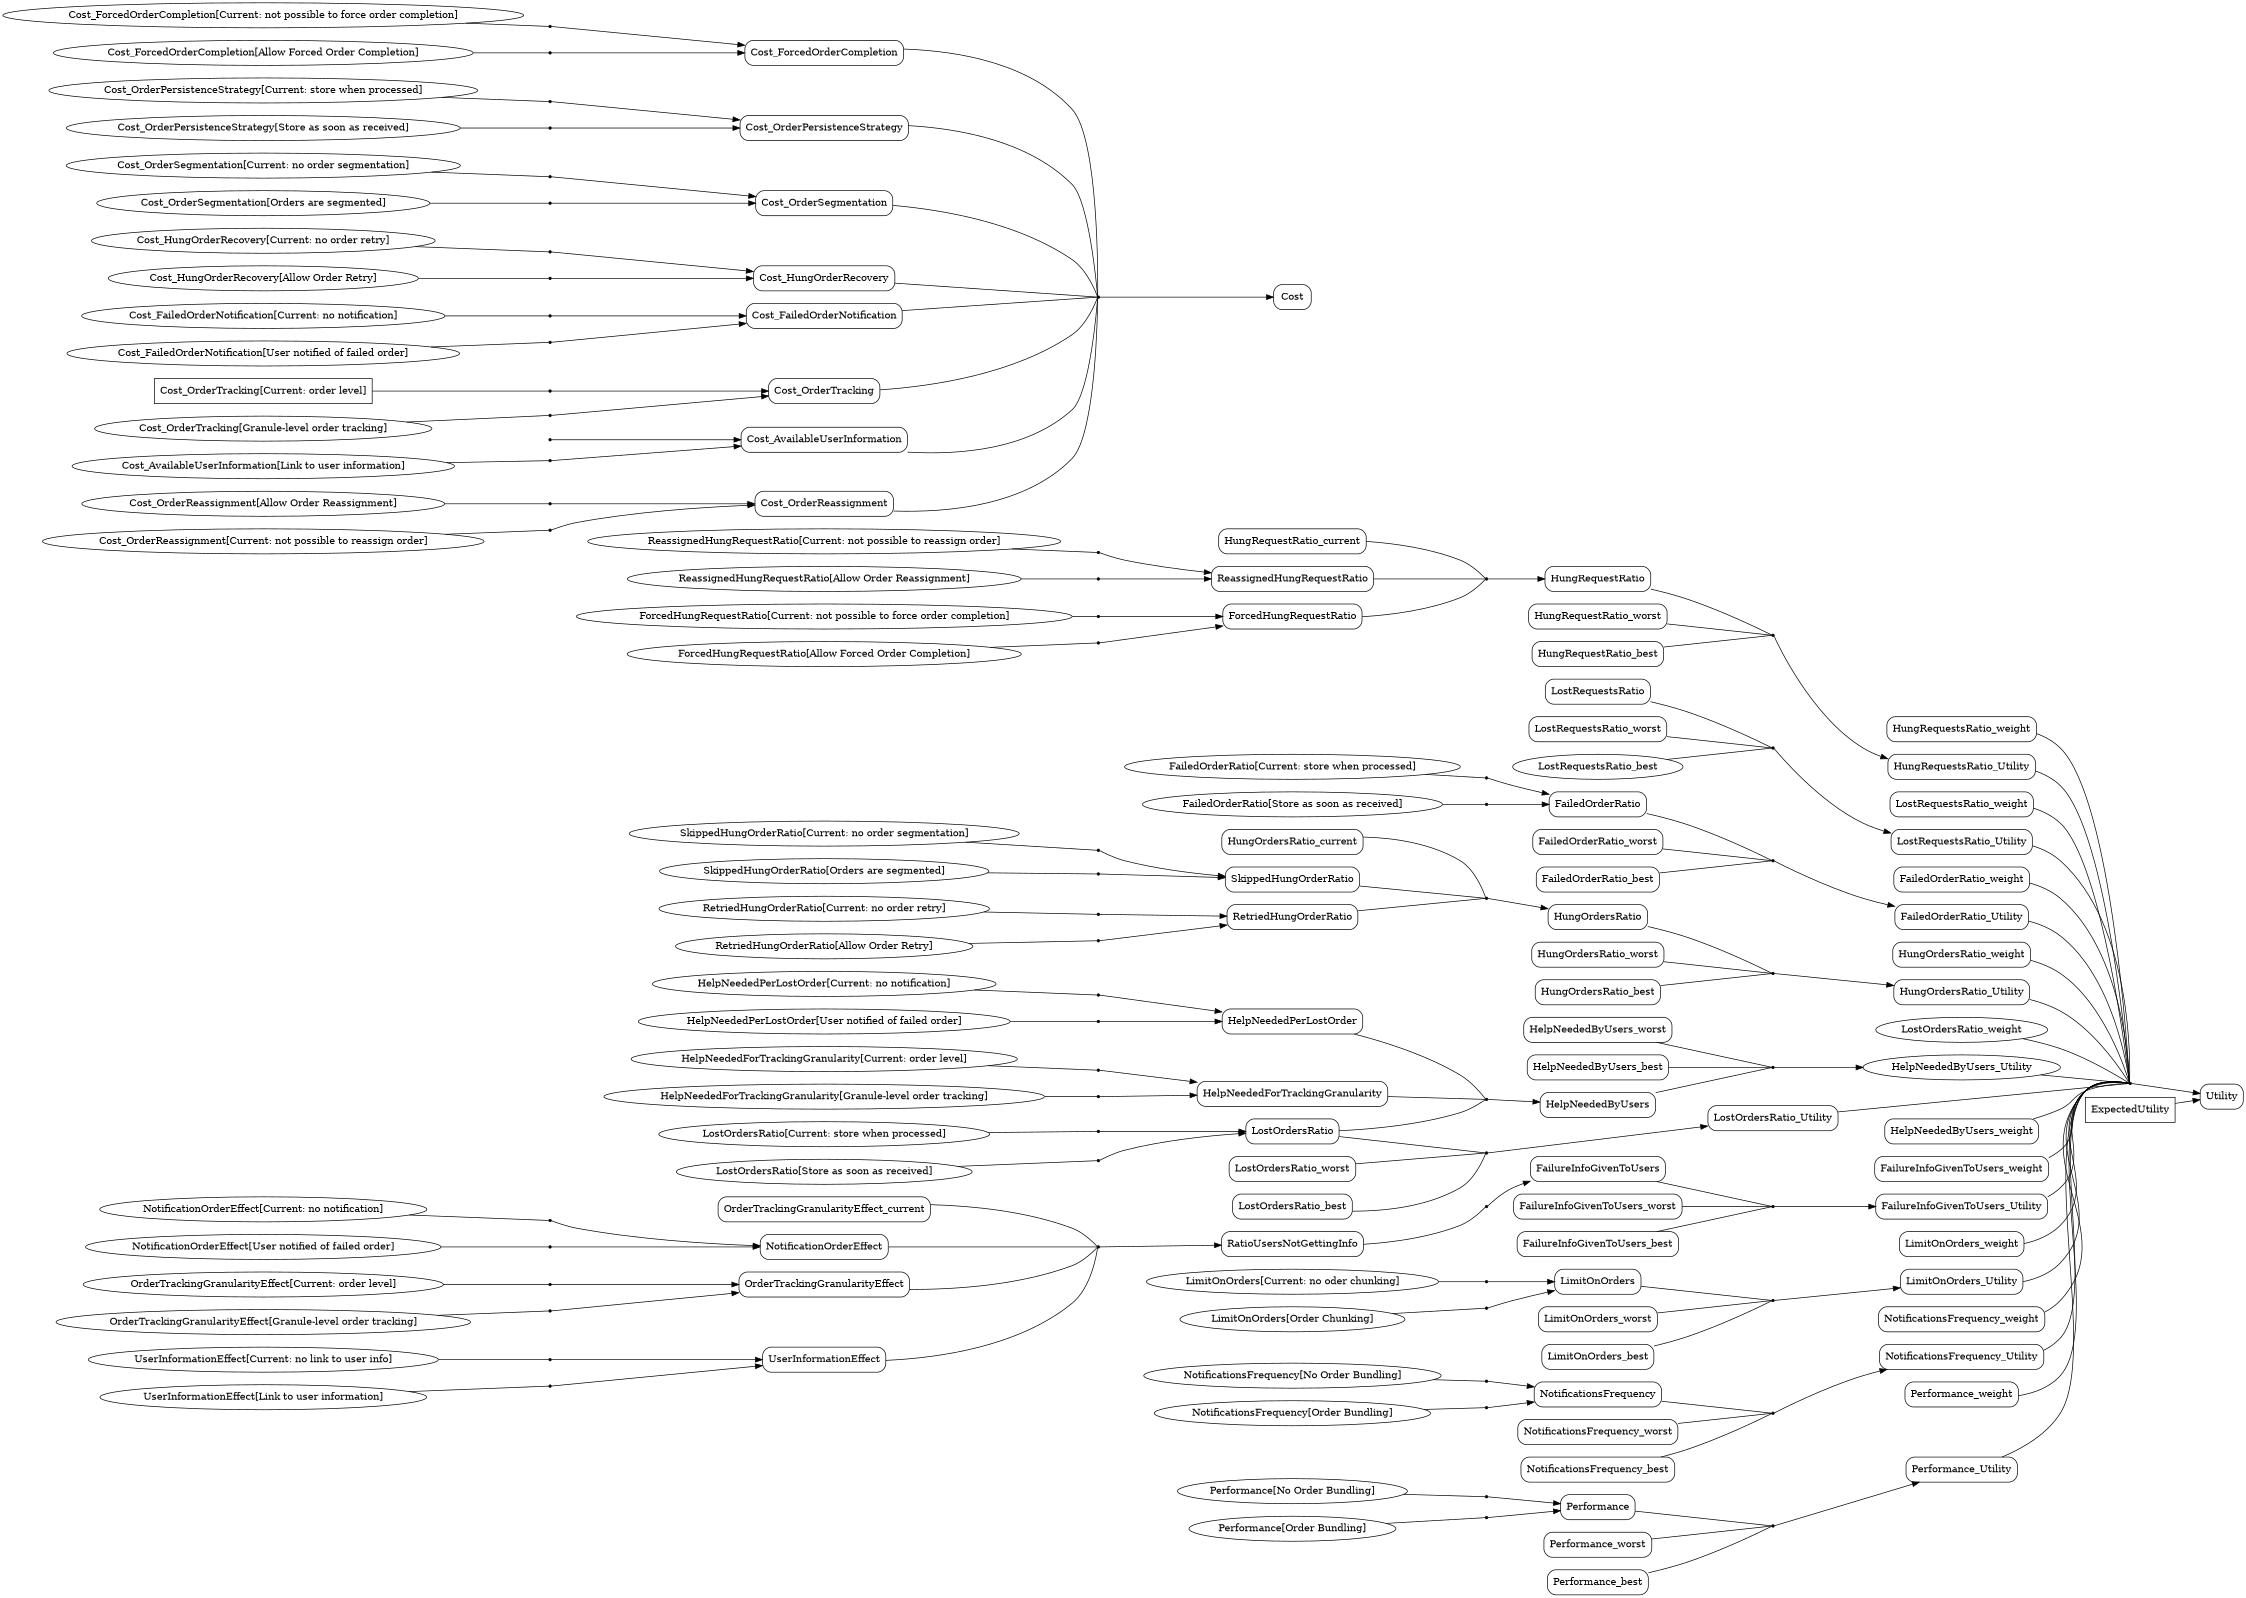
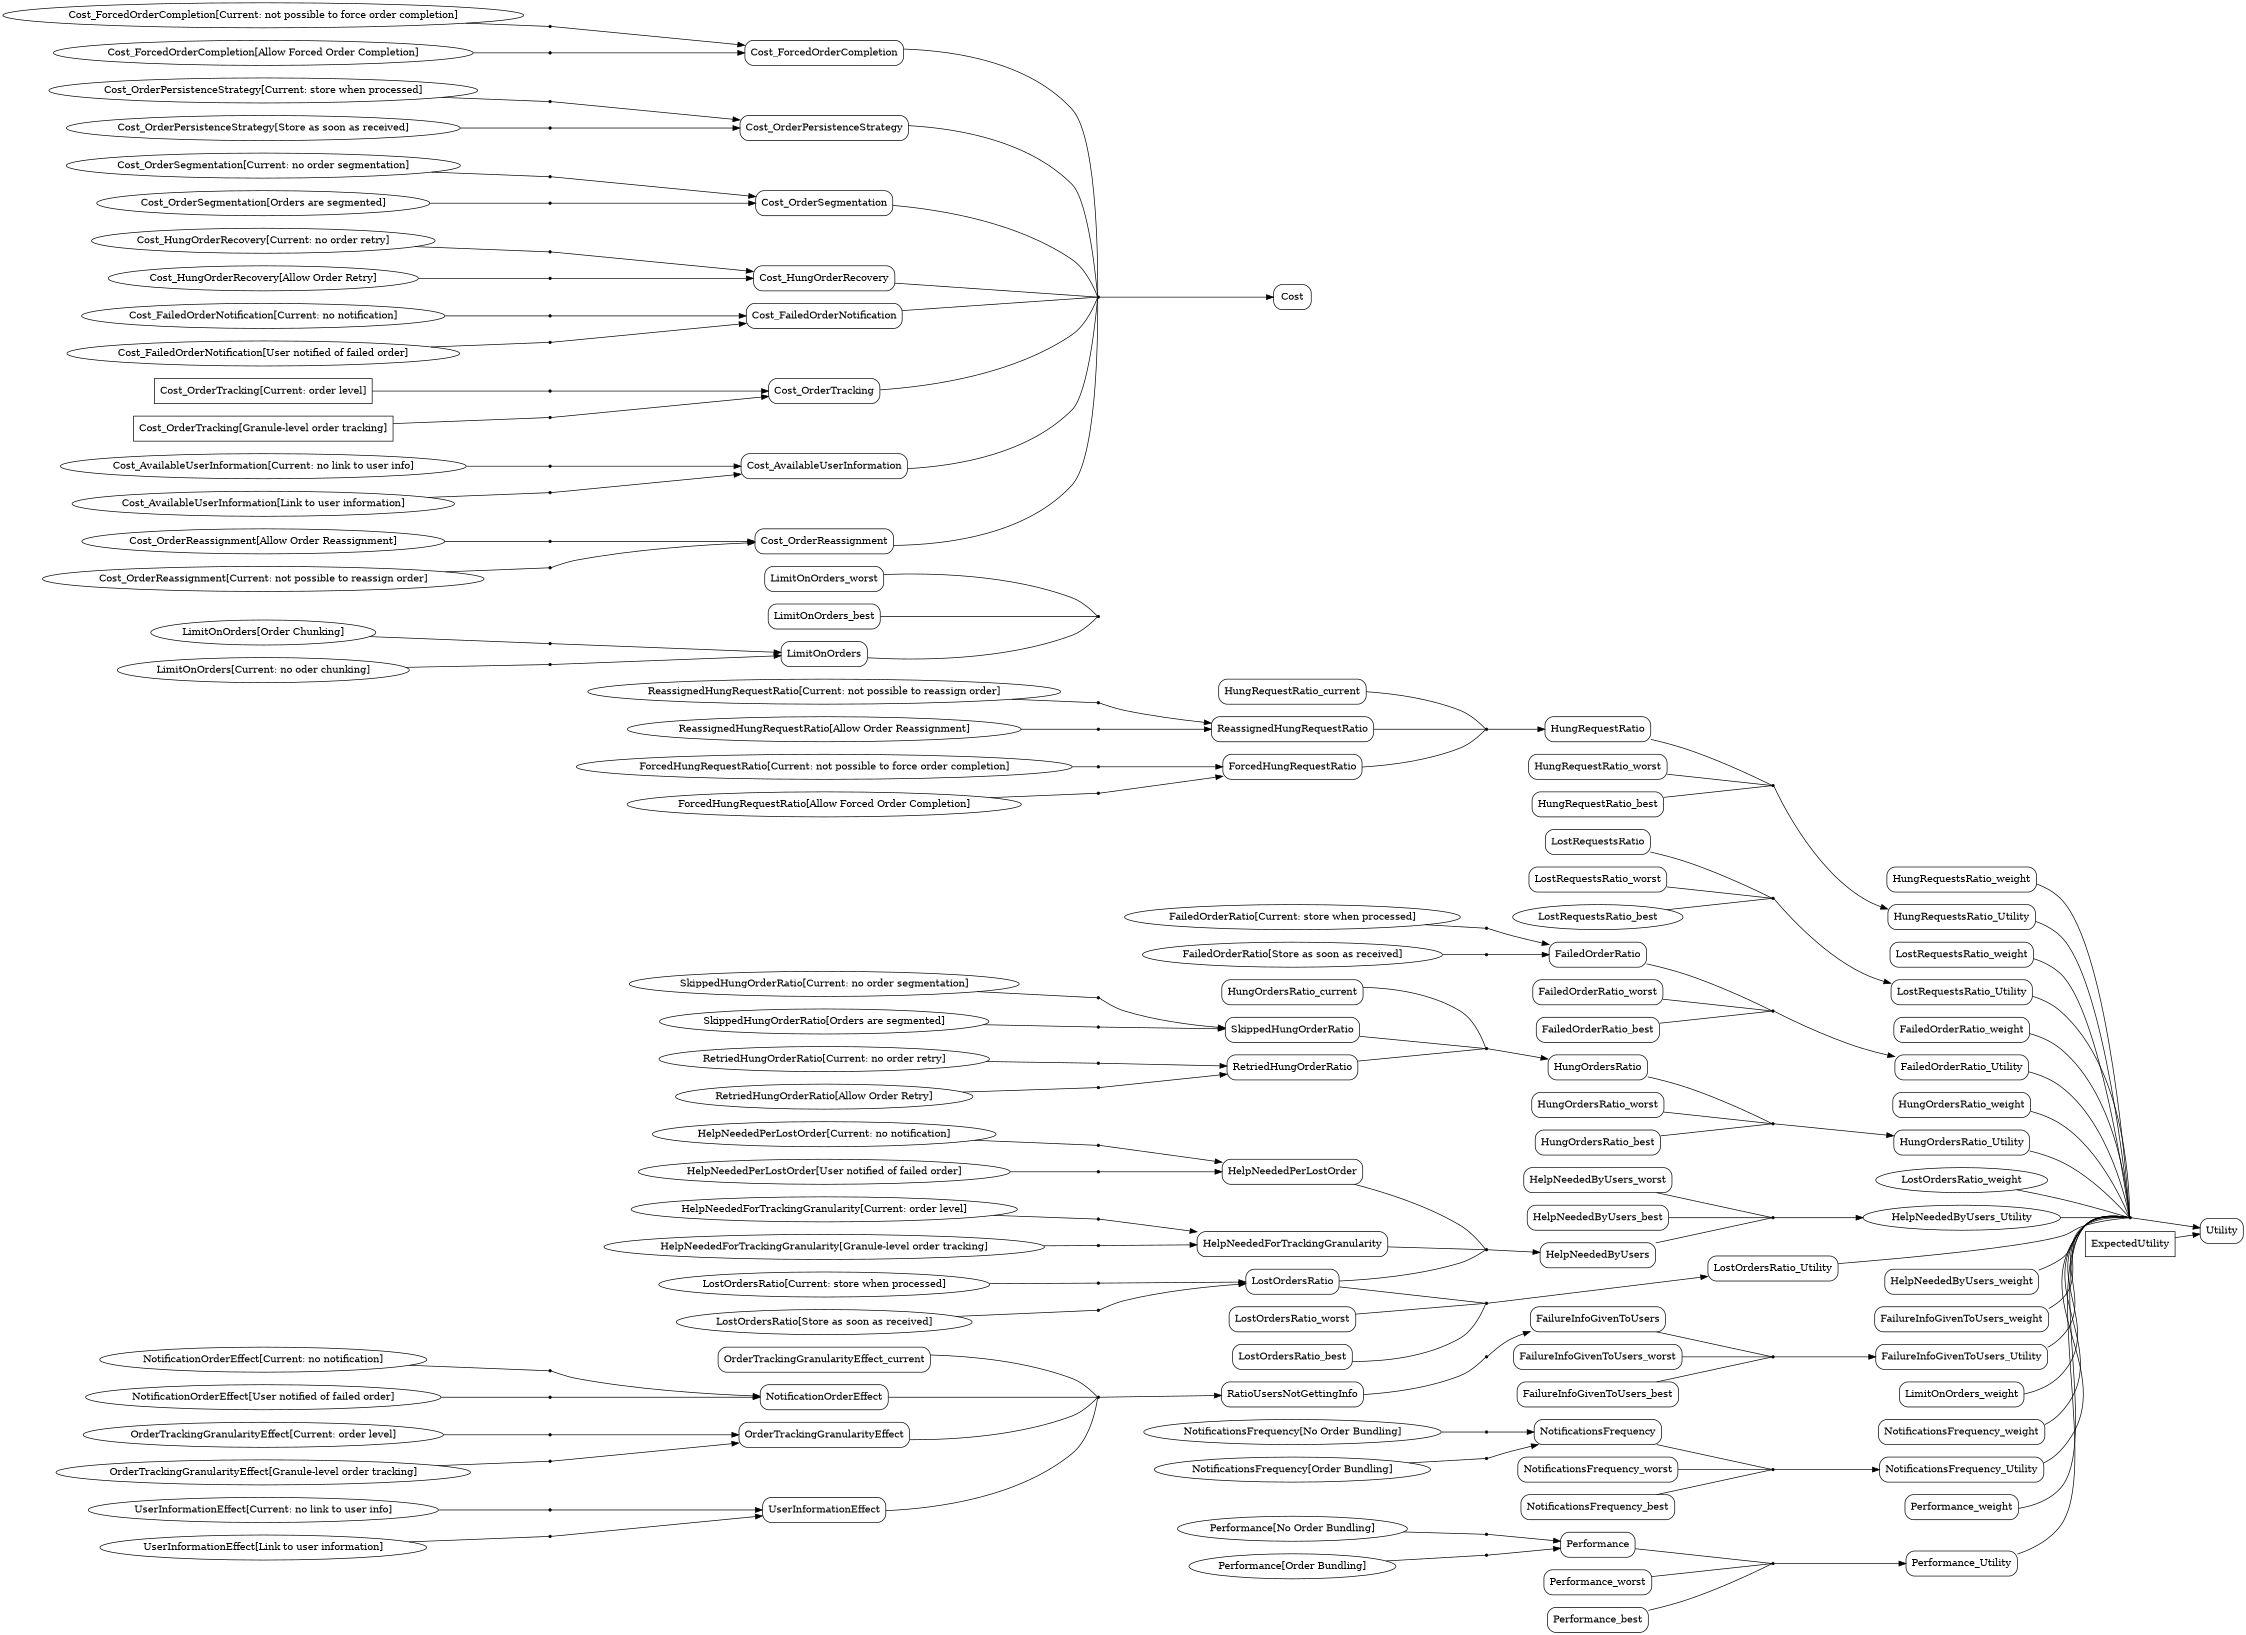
(263, 429) -> (263, 429)
none -> (263, 466)
(1962, 1282) -> none
